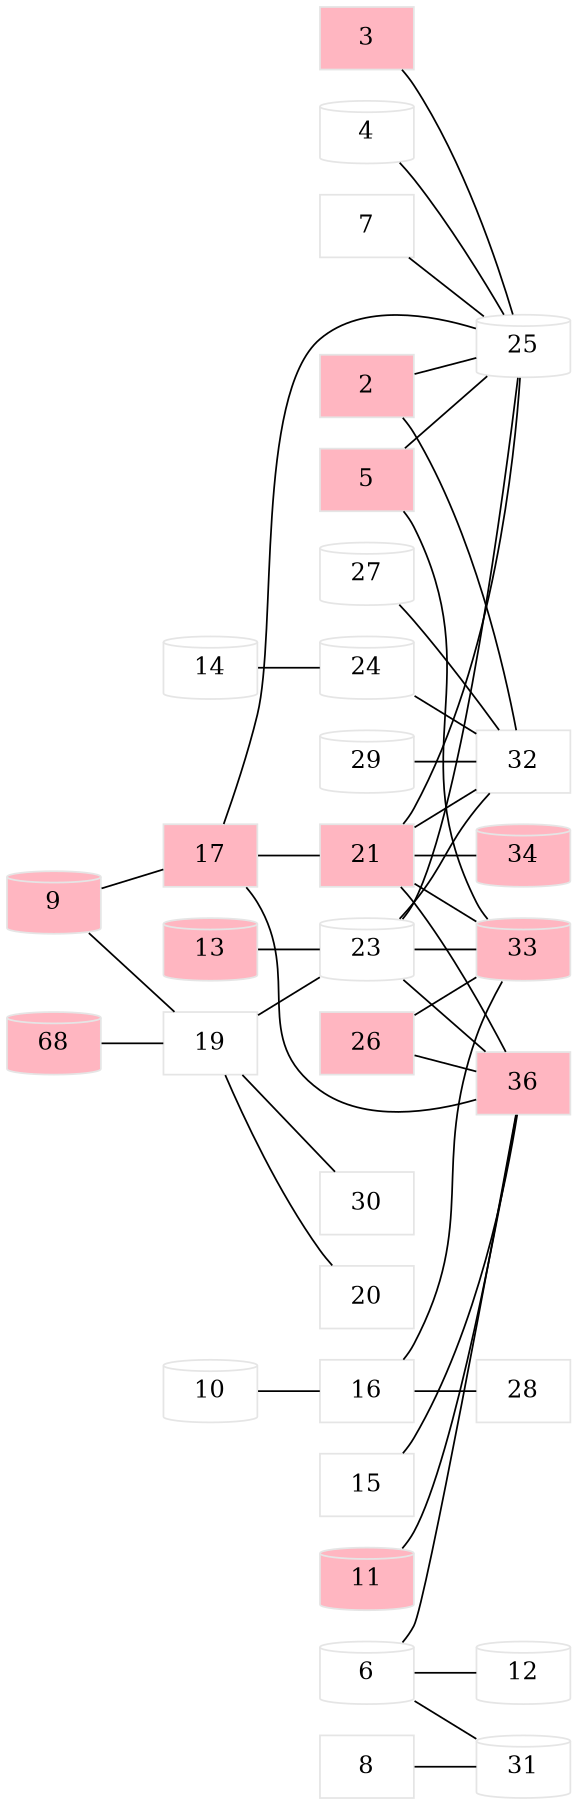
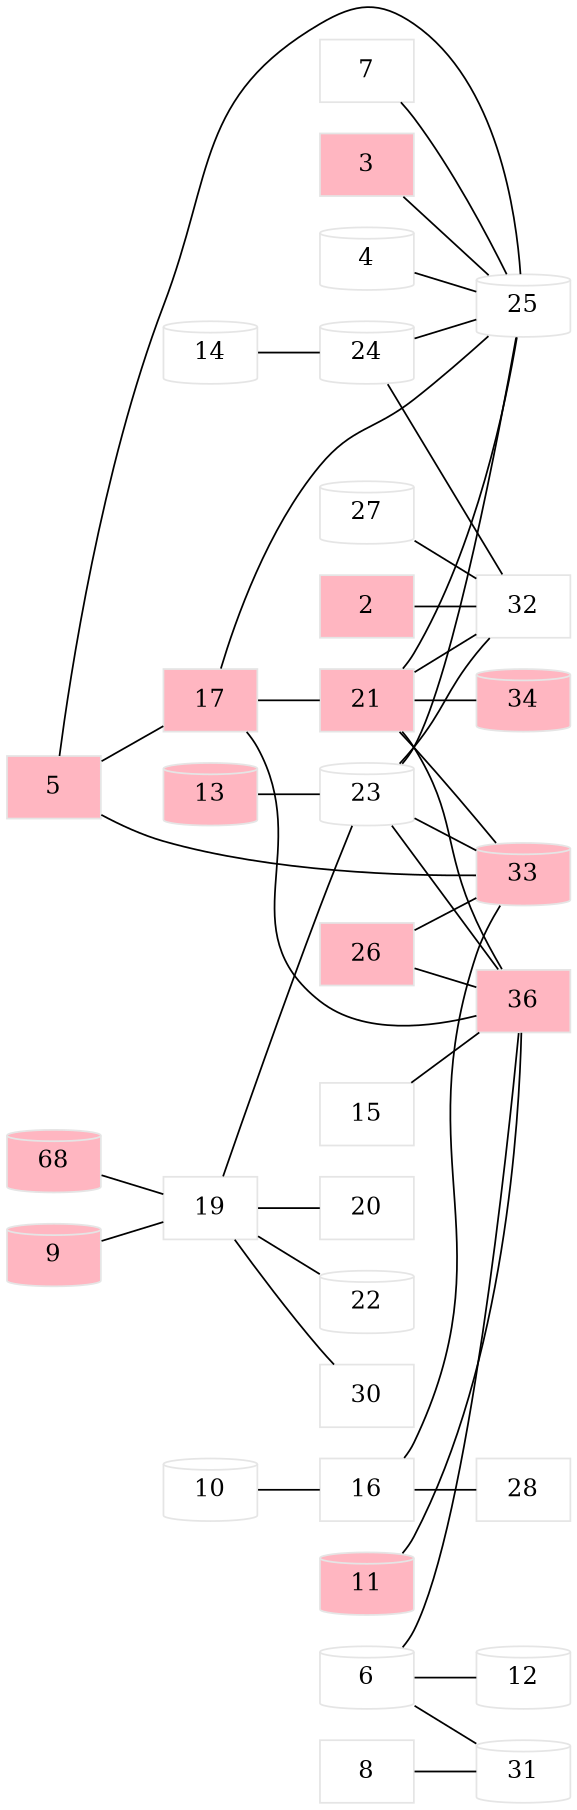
(445, 366) -> (445, 329)
(367, 762) -> none
(132, 879) -> (132, 744)
none -> (367, 1302)
